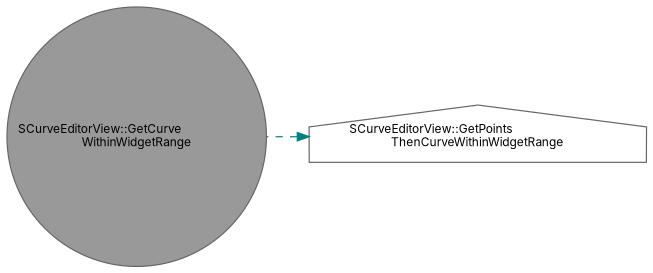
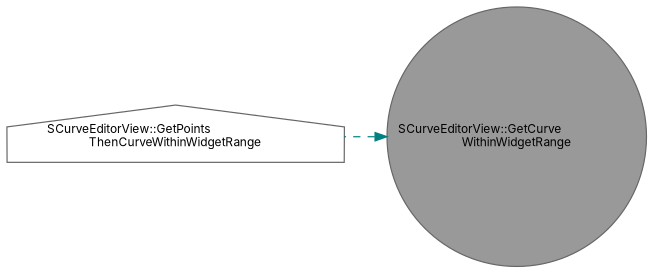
(282, 137) -> (359, 137)
